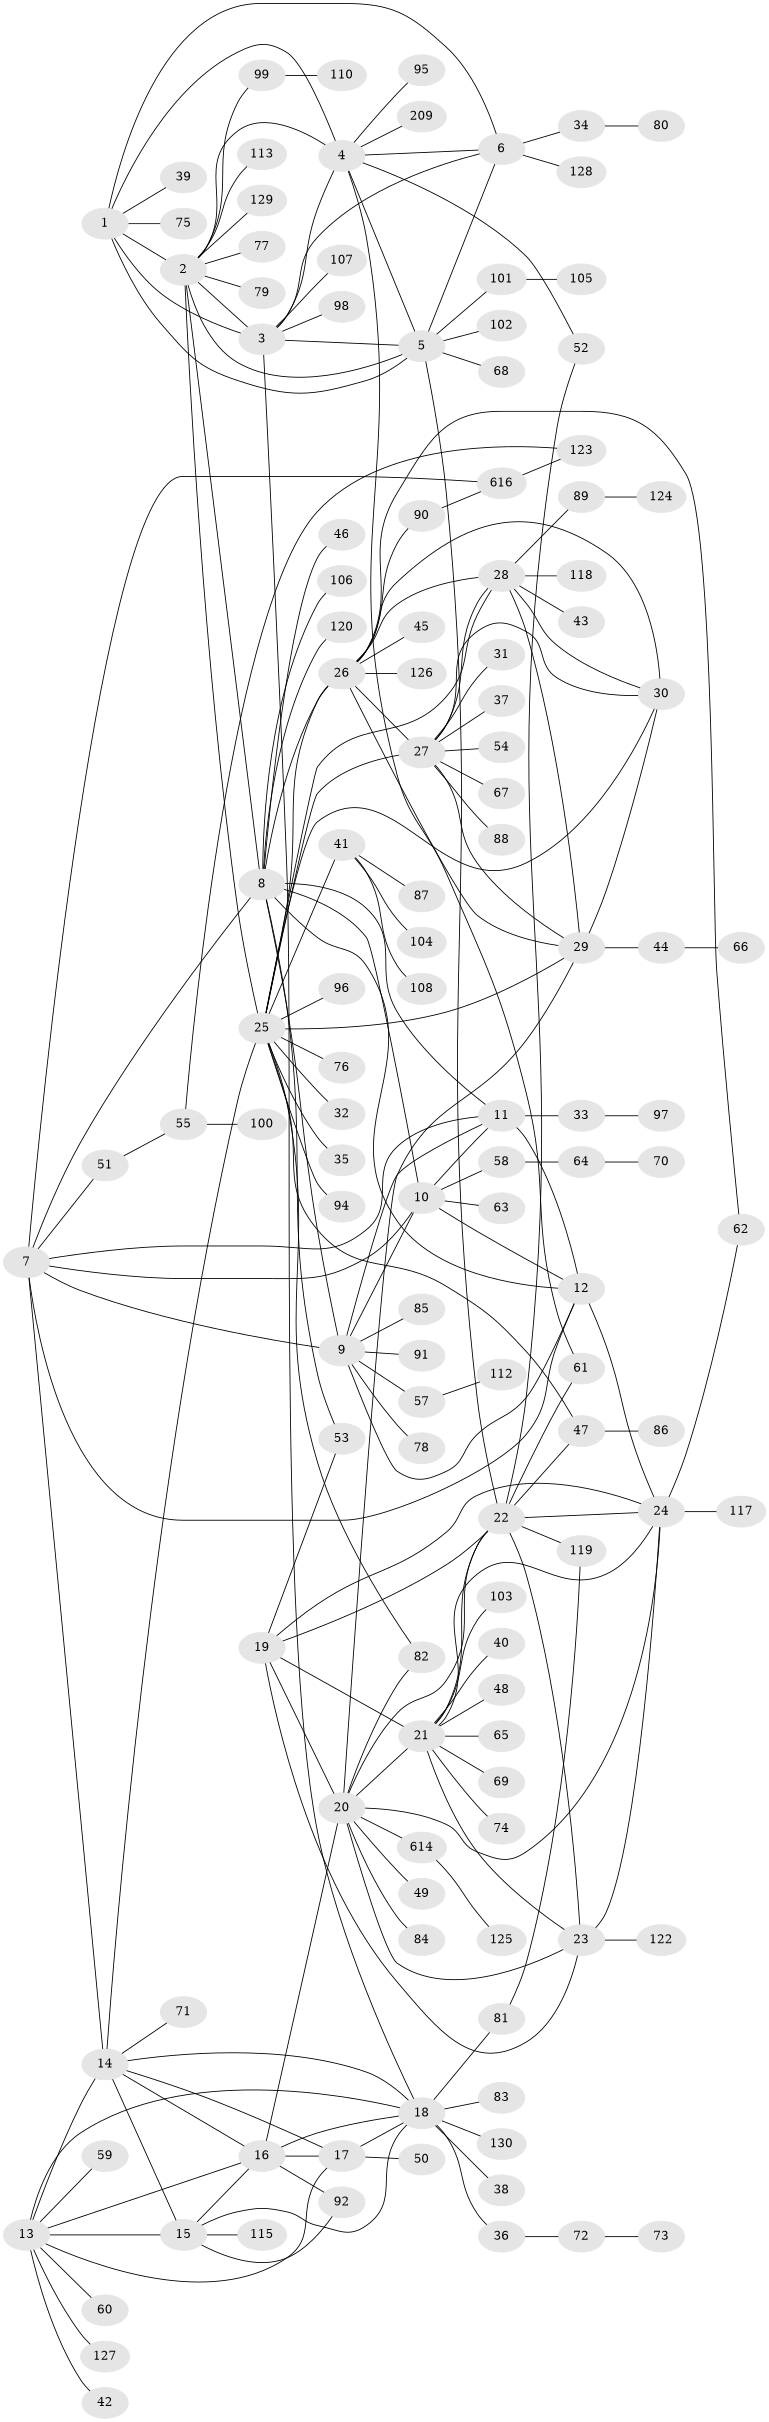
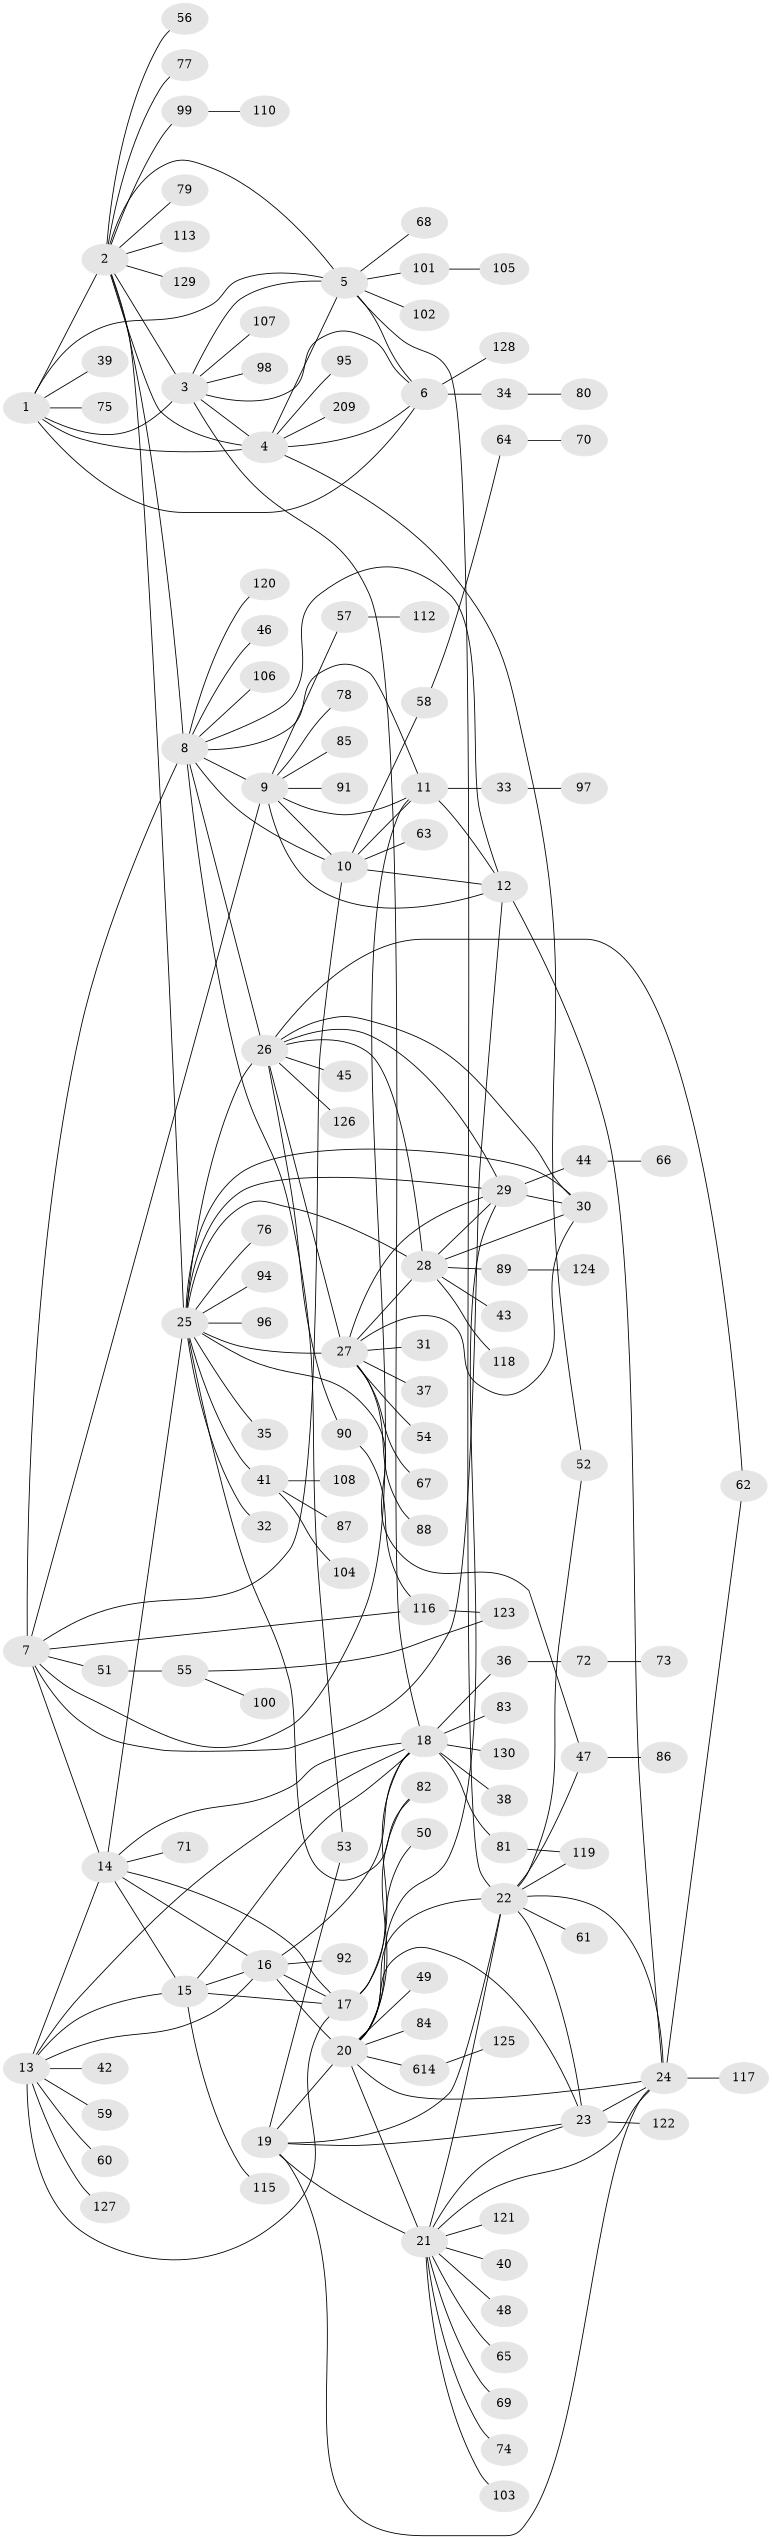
none -> (185, 19)
(502, 483) -> (425, 1609)
(391, 746) -> none
none -> (504, 2219)
(263, 2263) -> (265, 1998)
